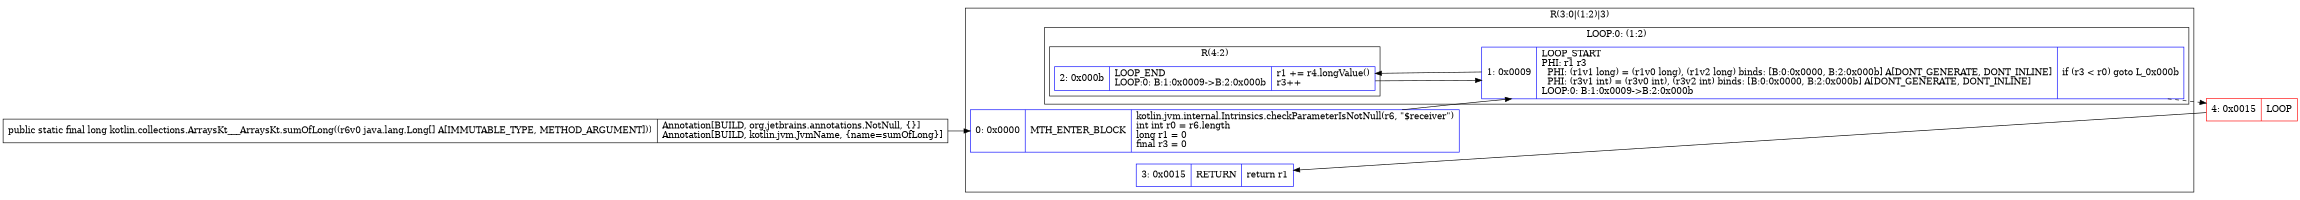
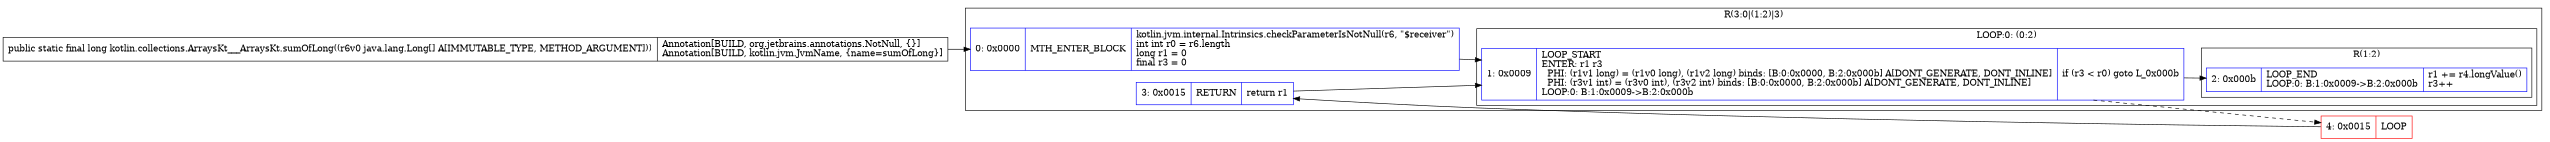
(1617, 35) -> (2007, 36)
(1215, 54) -> (2367, 55)
(1566, 63) -> (1574, 65)
(1425, 81) -> (1384, 88)
